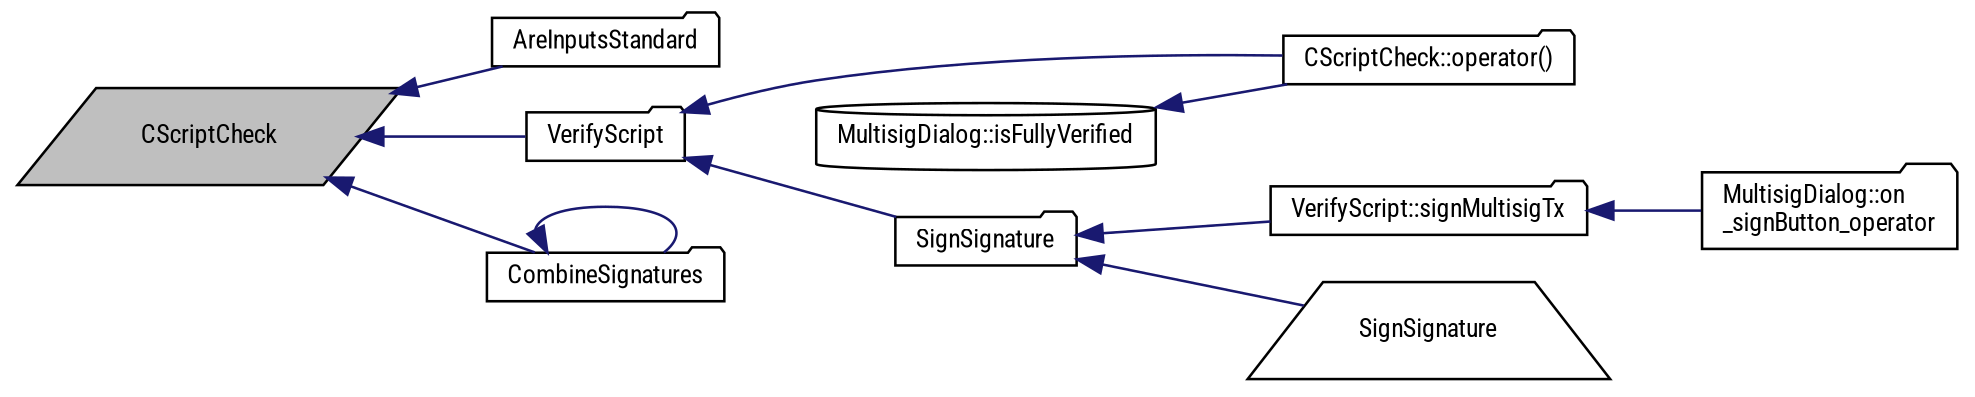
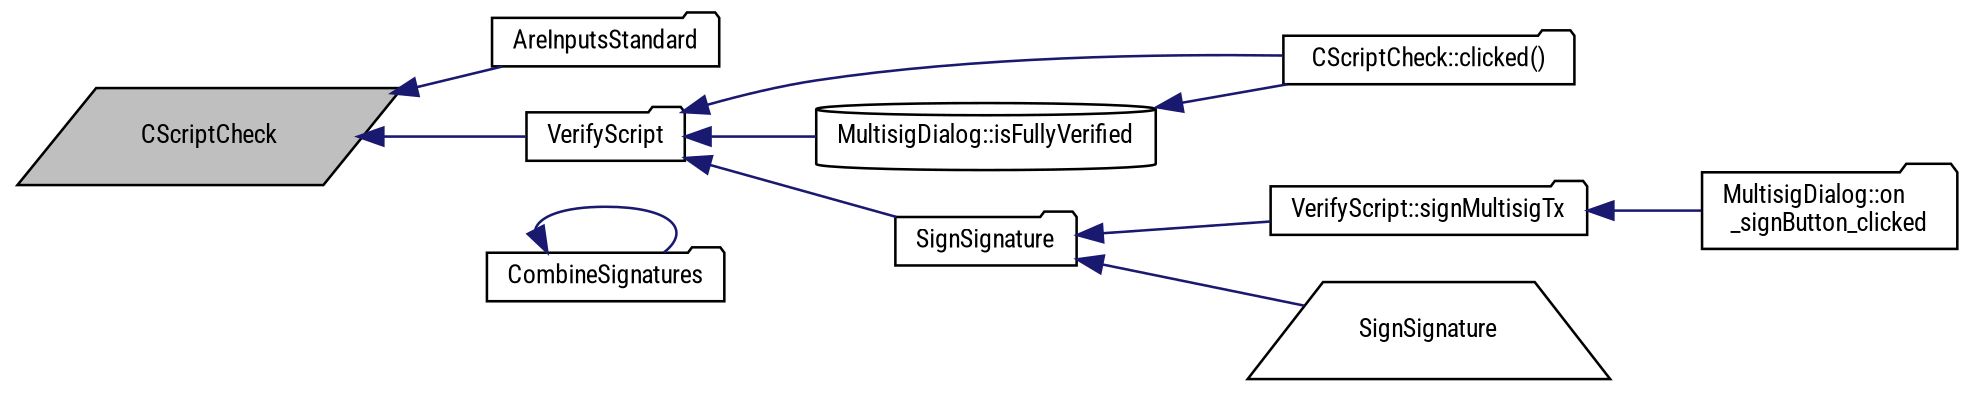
(1429, 60) -> (1429, 60)
none -> (764, 137)
(1830, 211) -> (1830, 211)
(443, 219) -> none
